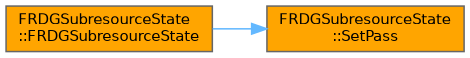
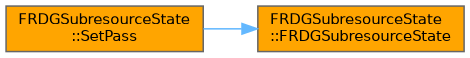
(232, 29) -> (223, 29)
